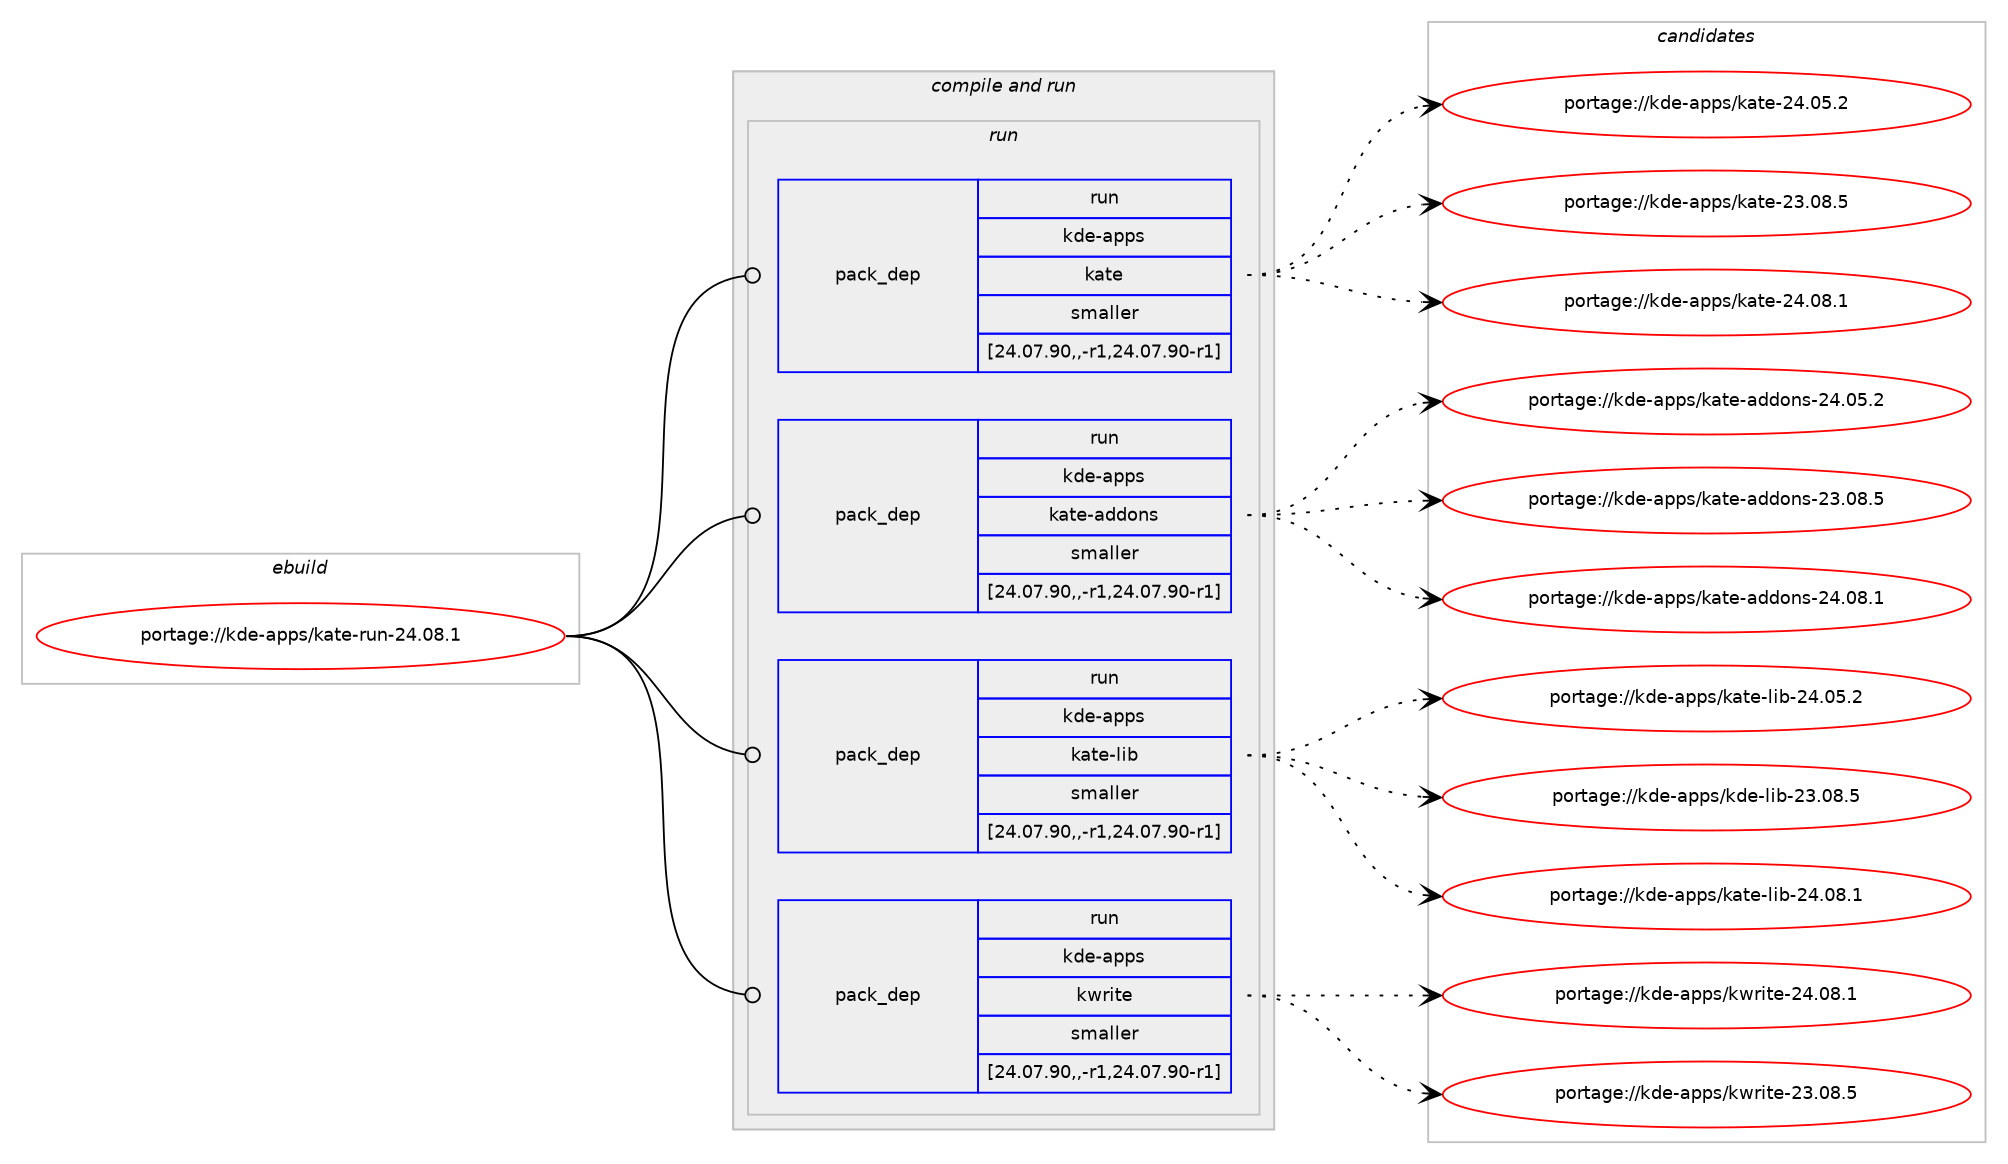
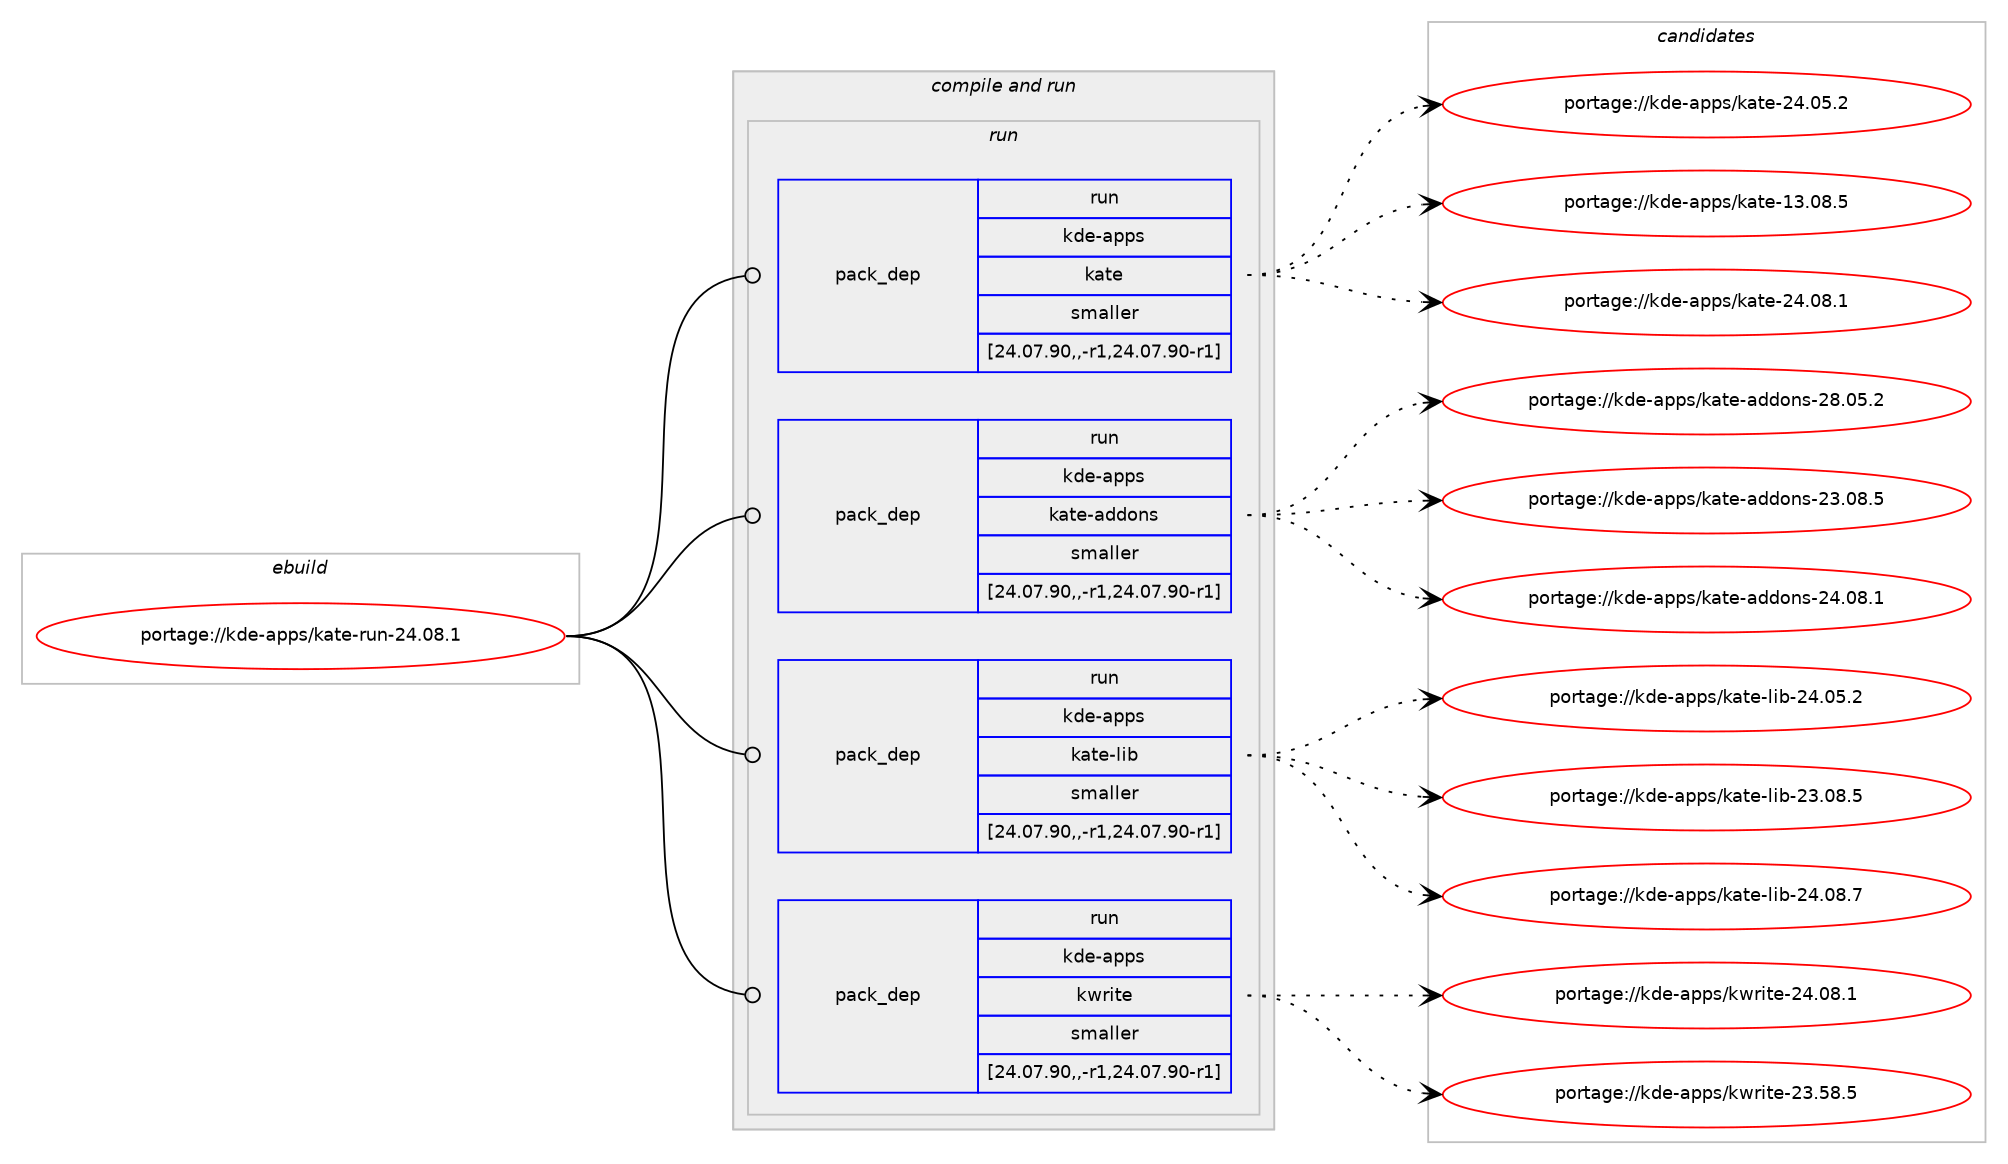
(1707, 204) -> (1707, 204)
(1707, 402) -> (1707, 402)
(1707, 798) -> (1707, 798)
(1707, 896) -> (1707, 896)
(1707, 1094) -> (1707, 1094)
